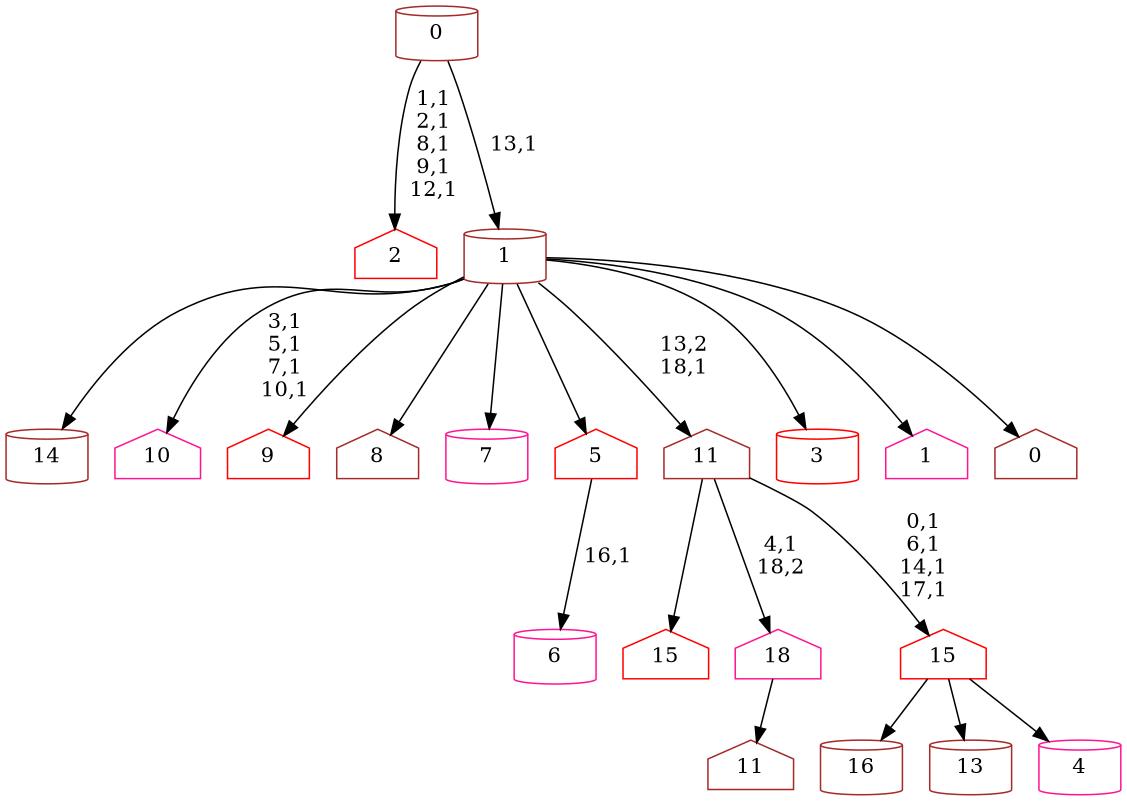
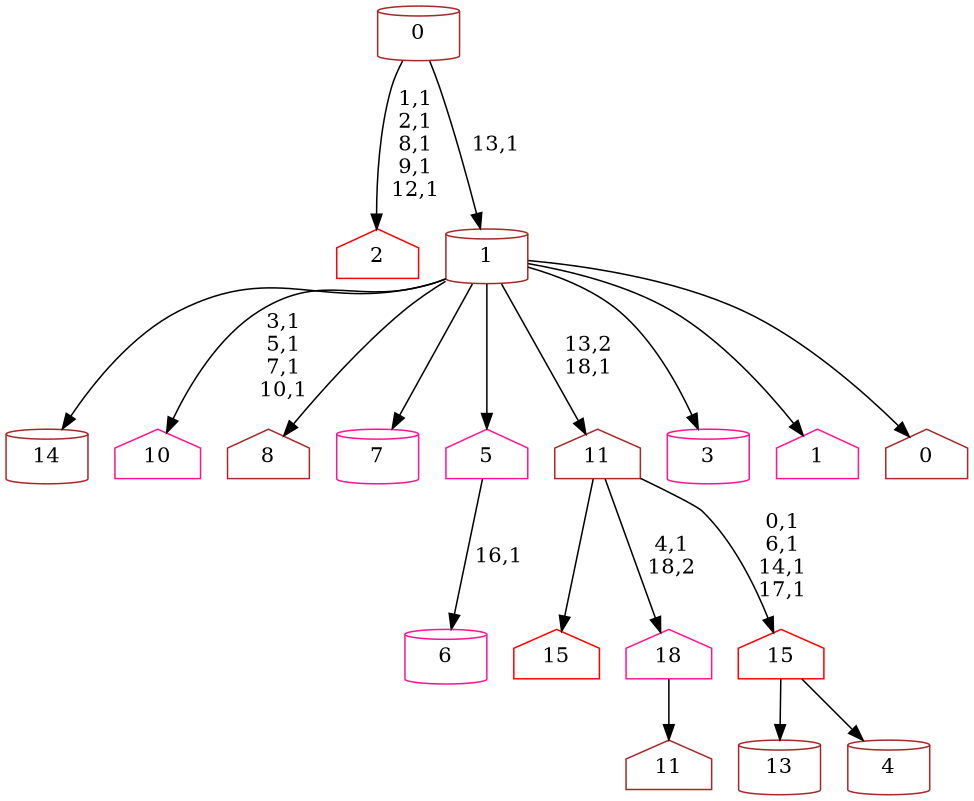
(268, 457) -> none
(596, 457) -> (487, 457)
(817, 457) -> (708, 457)
(861, 767) -> none
(1080, 767) -> (889, 767)
